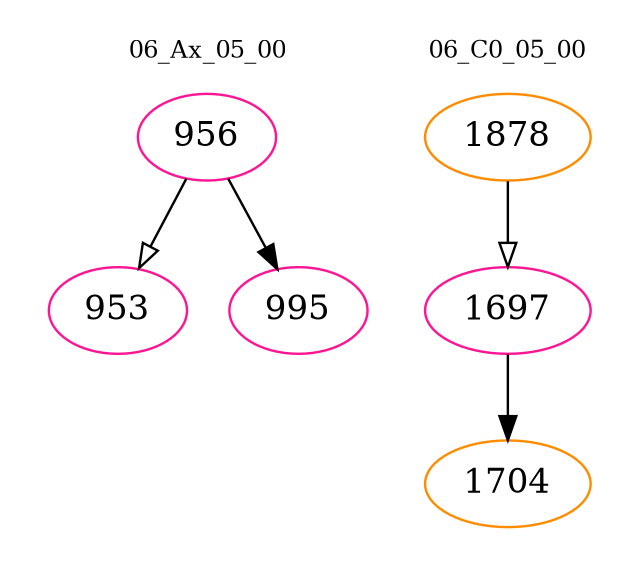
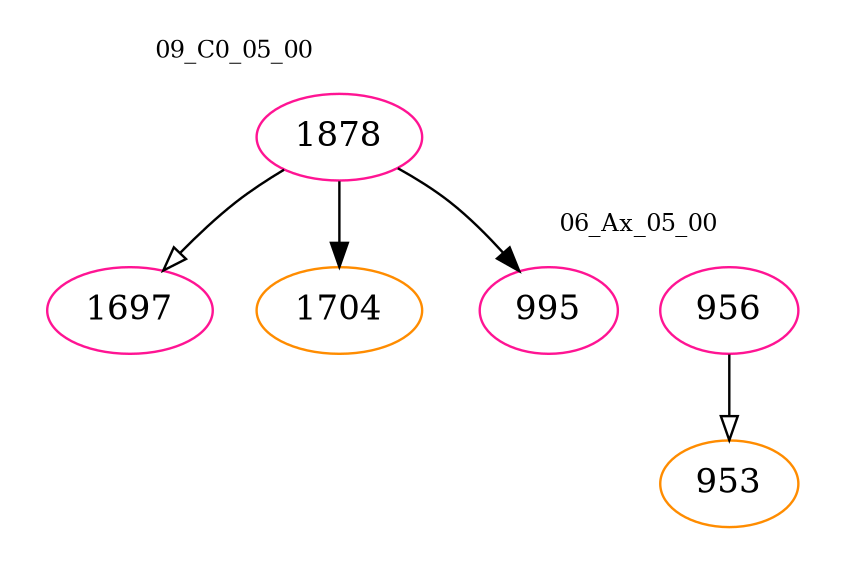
(508, 52) -> (235, 52)
(508, 137) -> (339, 137)
(247, 213) -> (475, 224)
(118, 310) -> (729, 484)
(508, 385) -> (339, 212)
